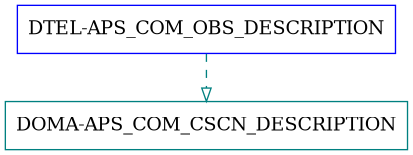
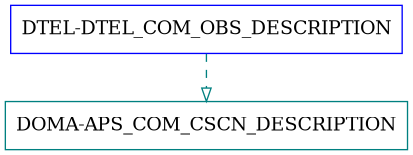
(206, 29) -> (206, 29)
